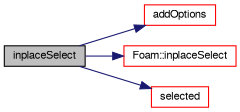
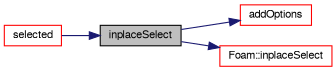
(110, 76) -> (75, 36)
